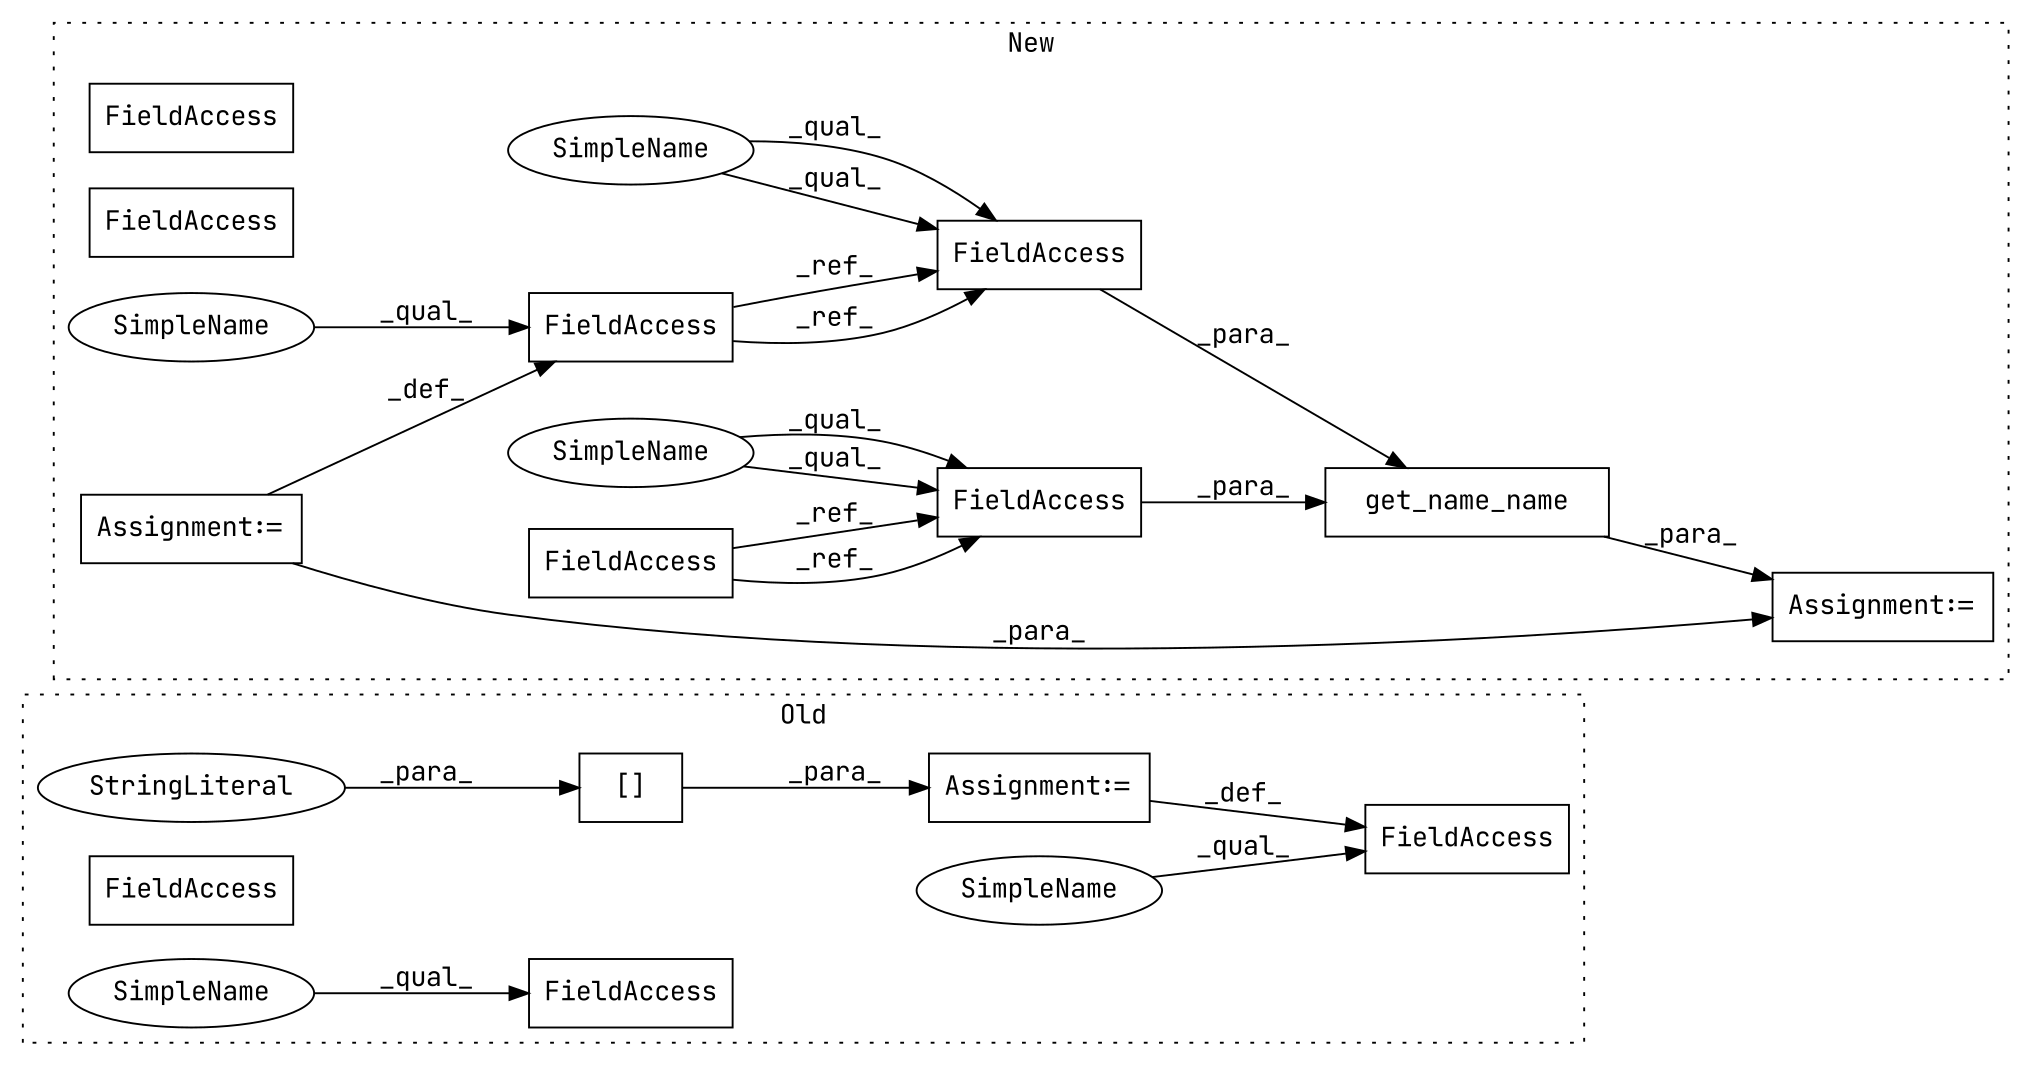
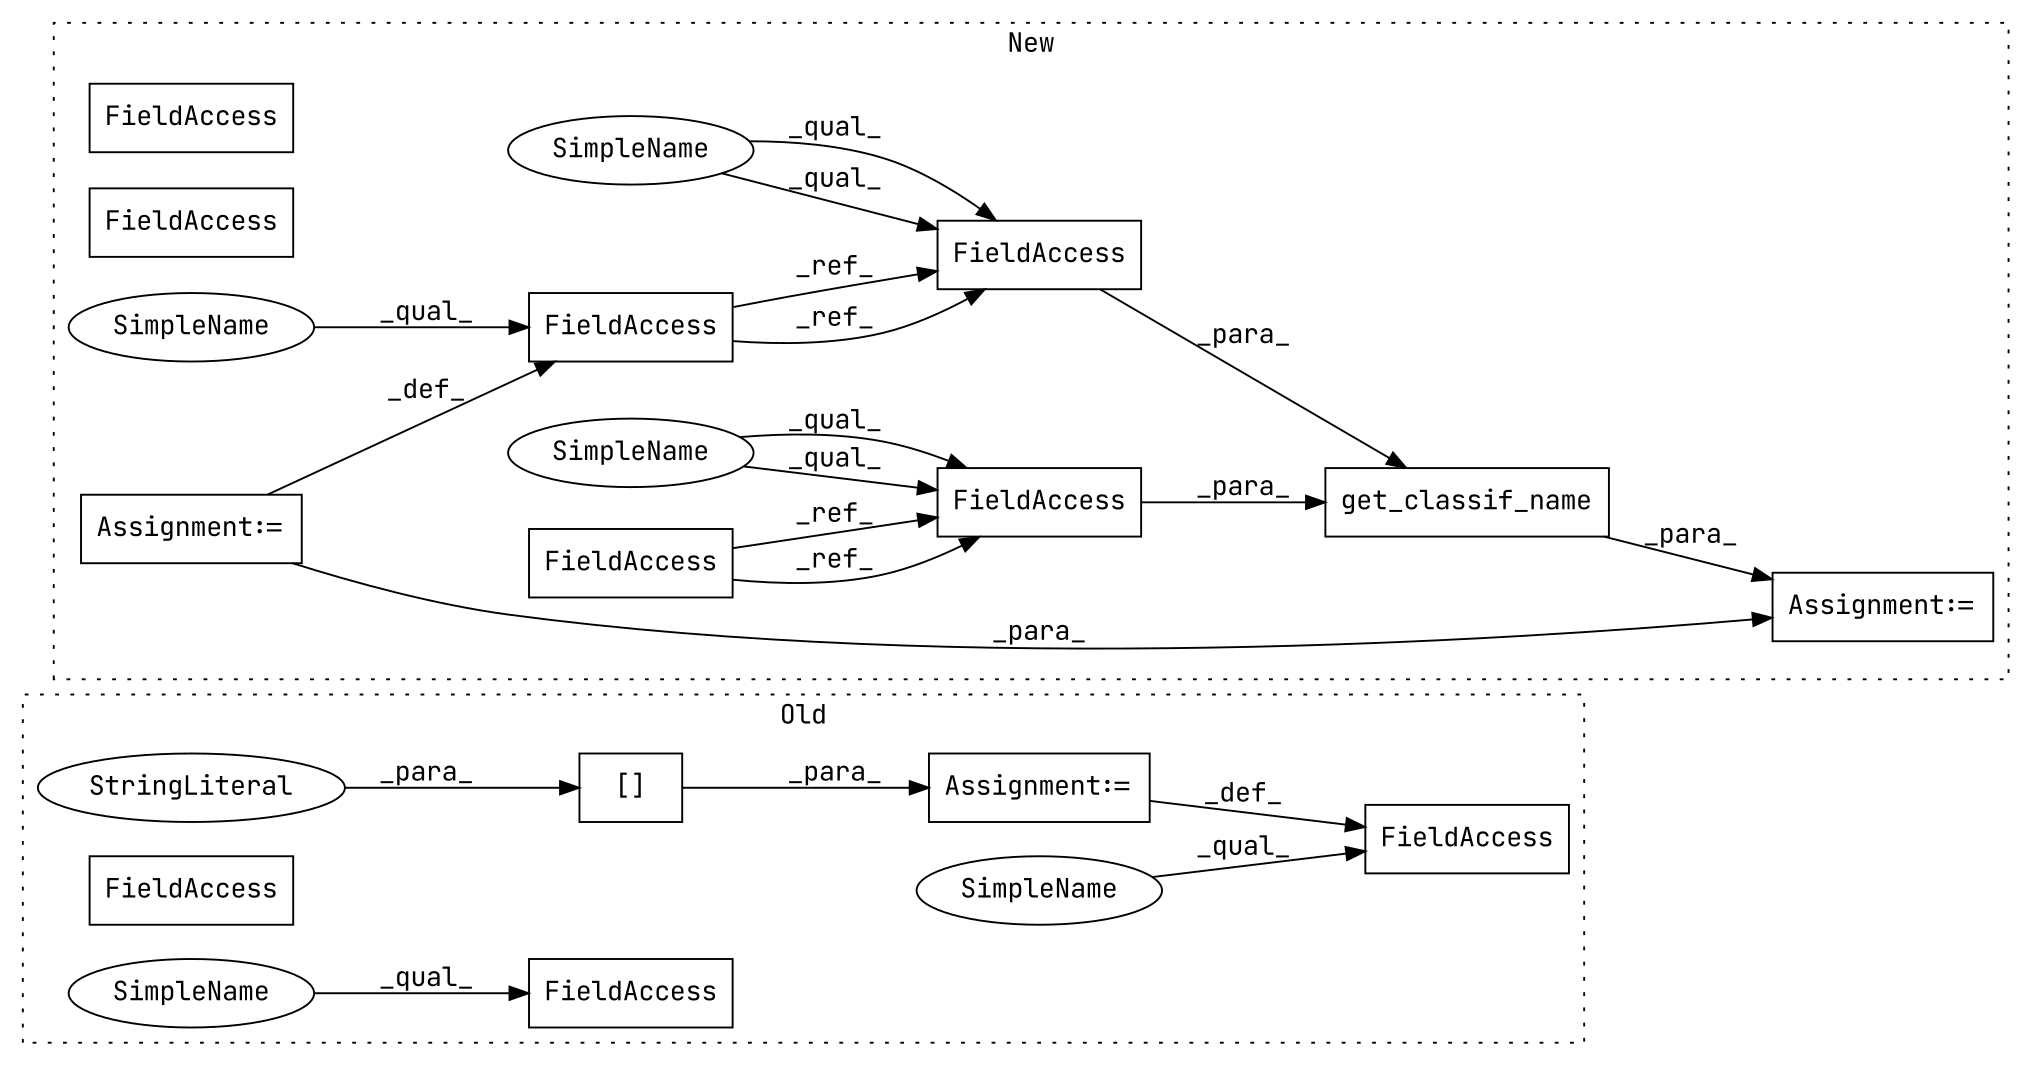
(1467, 502) -> (1467, 502)
